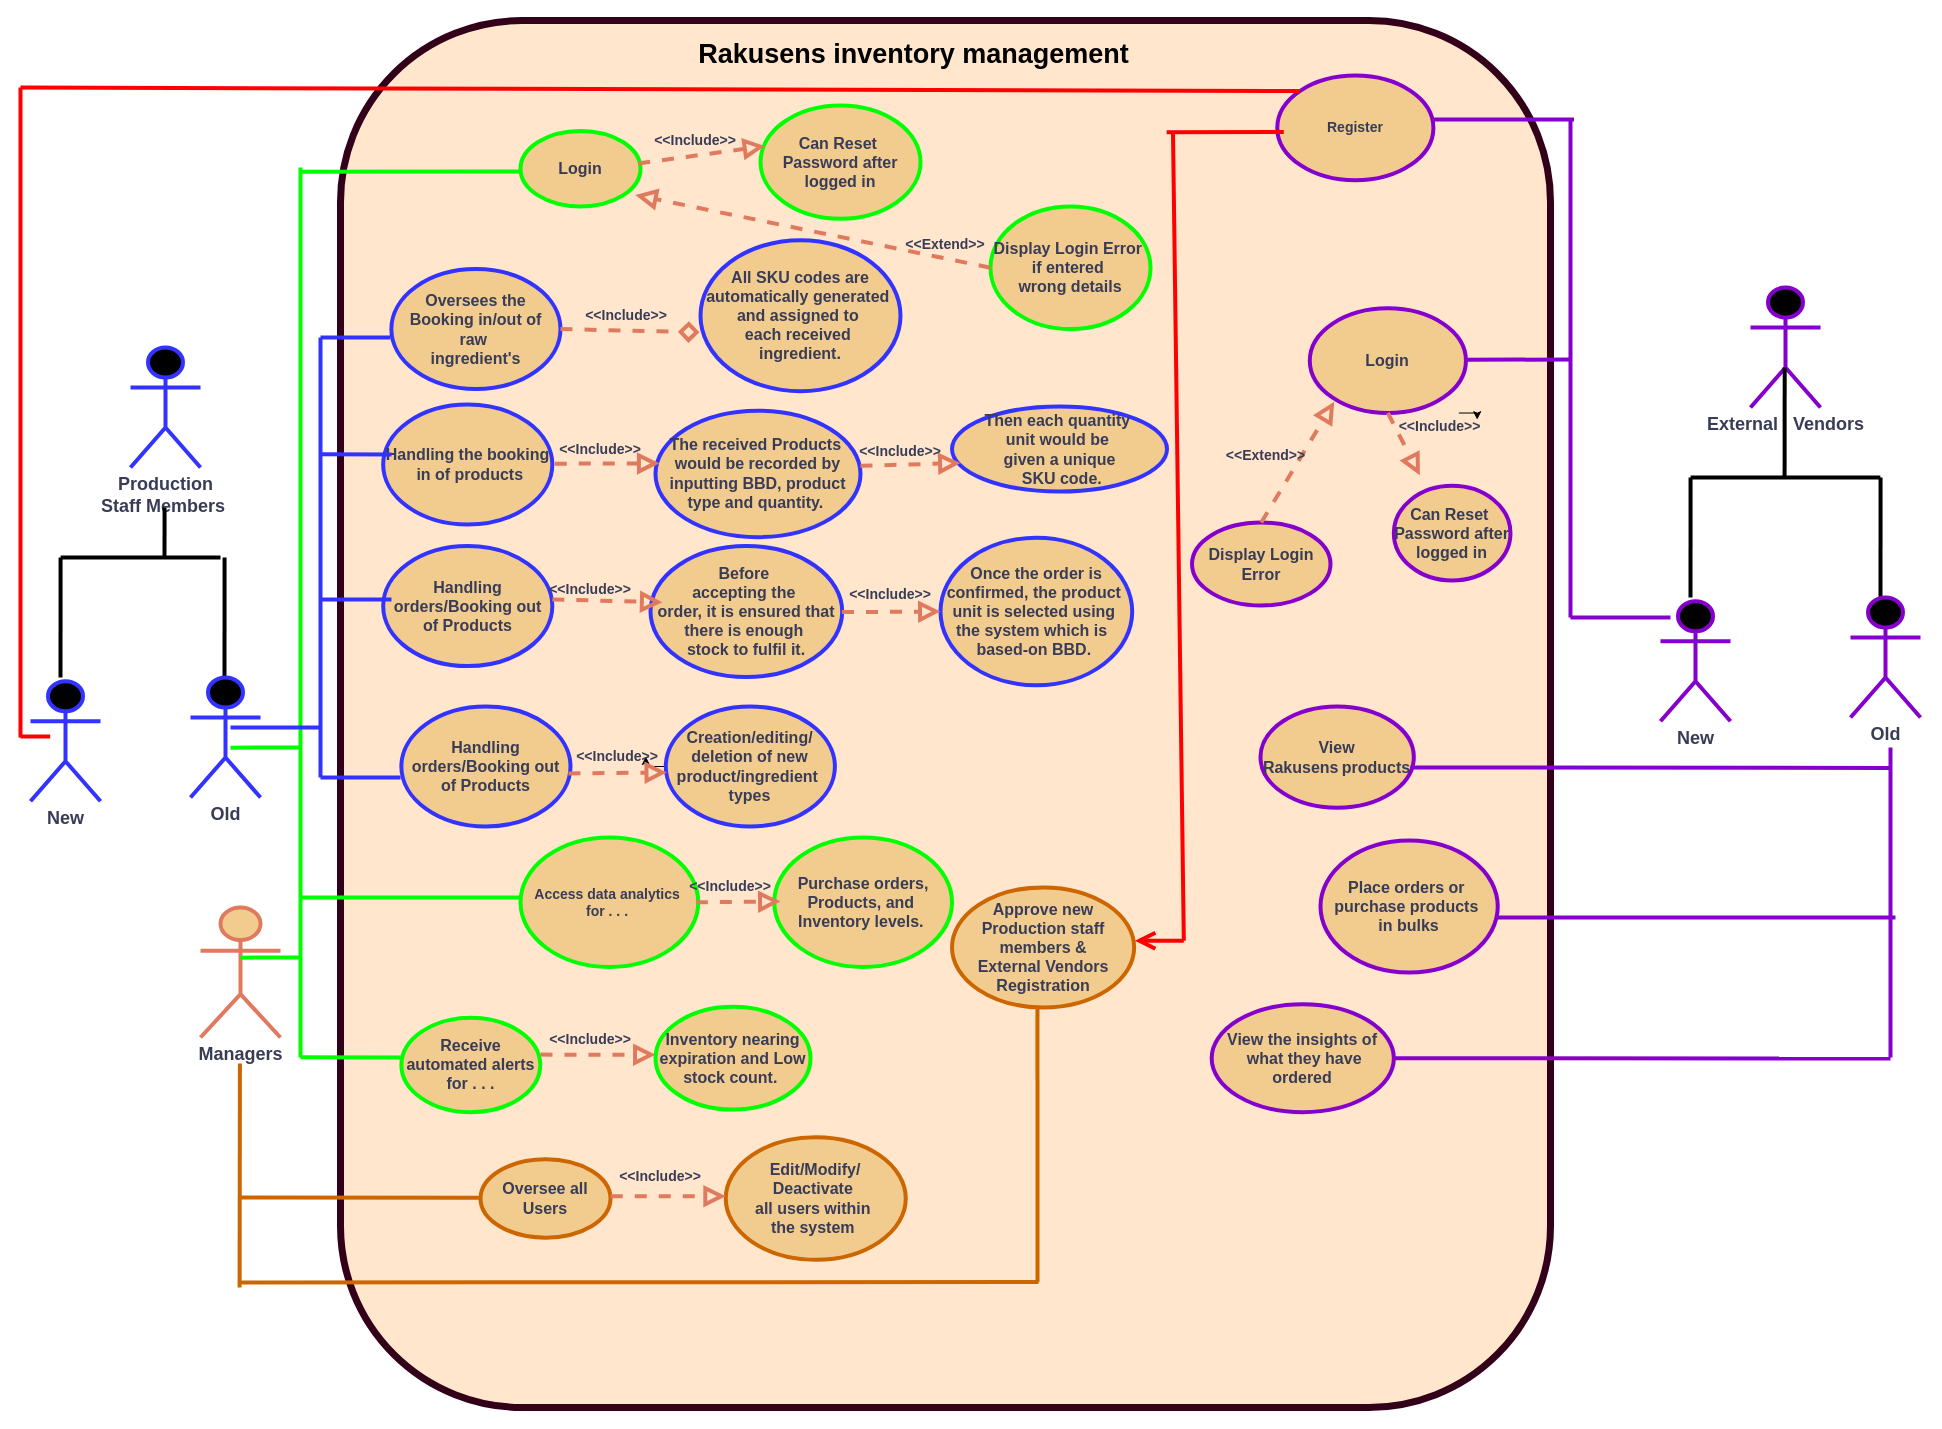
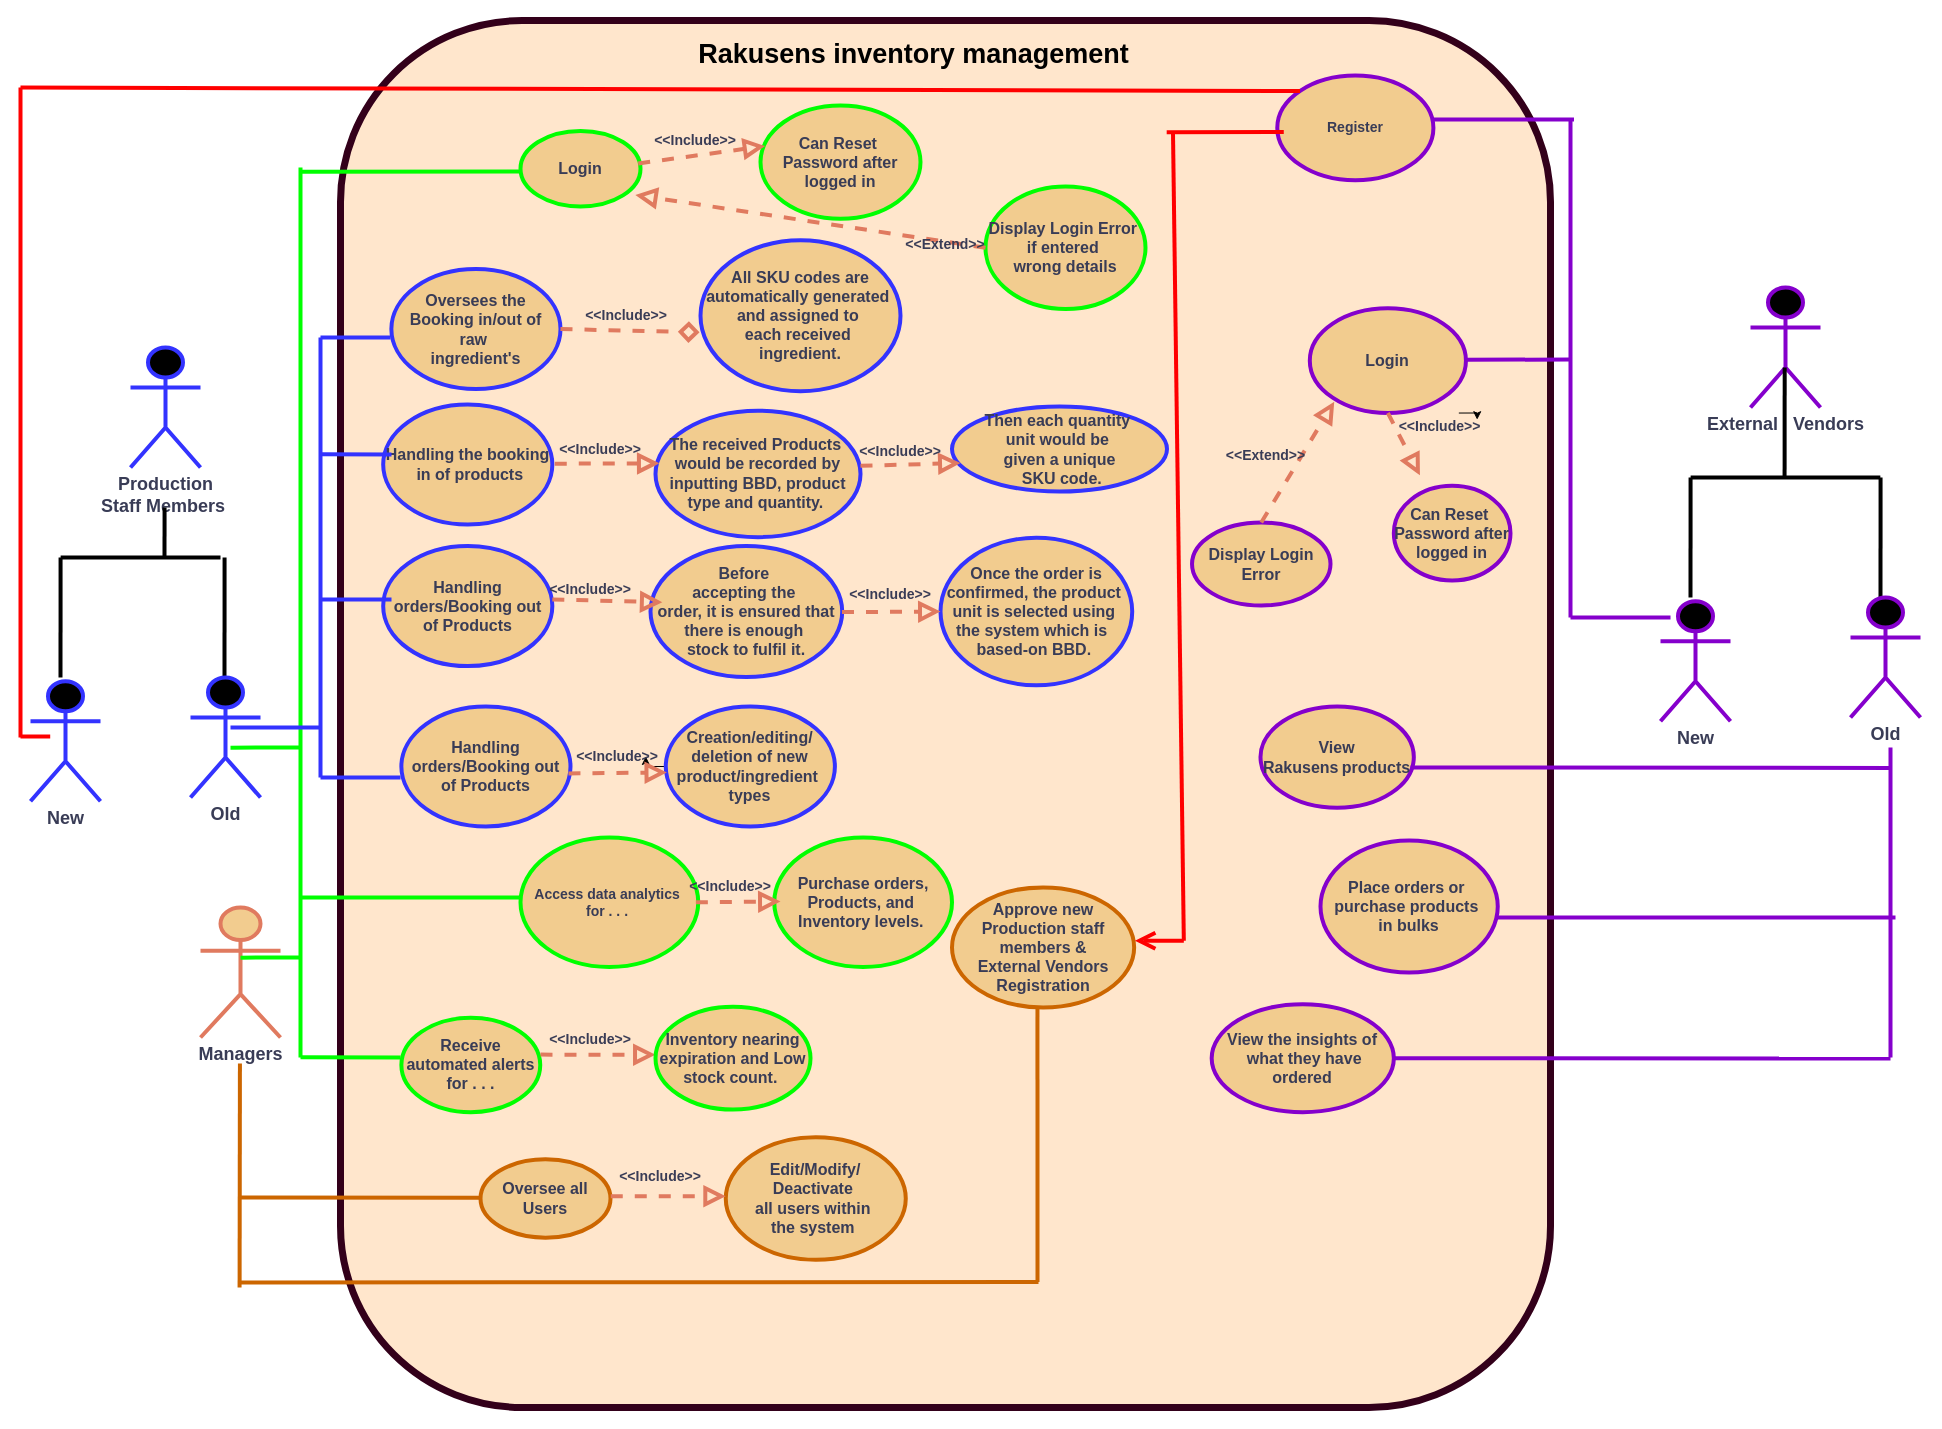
(1071, 268) -> (1066, 248)
